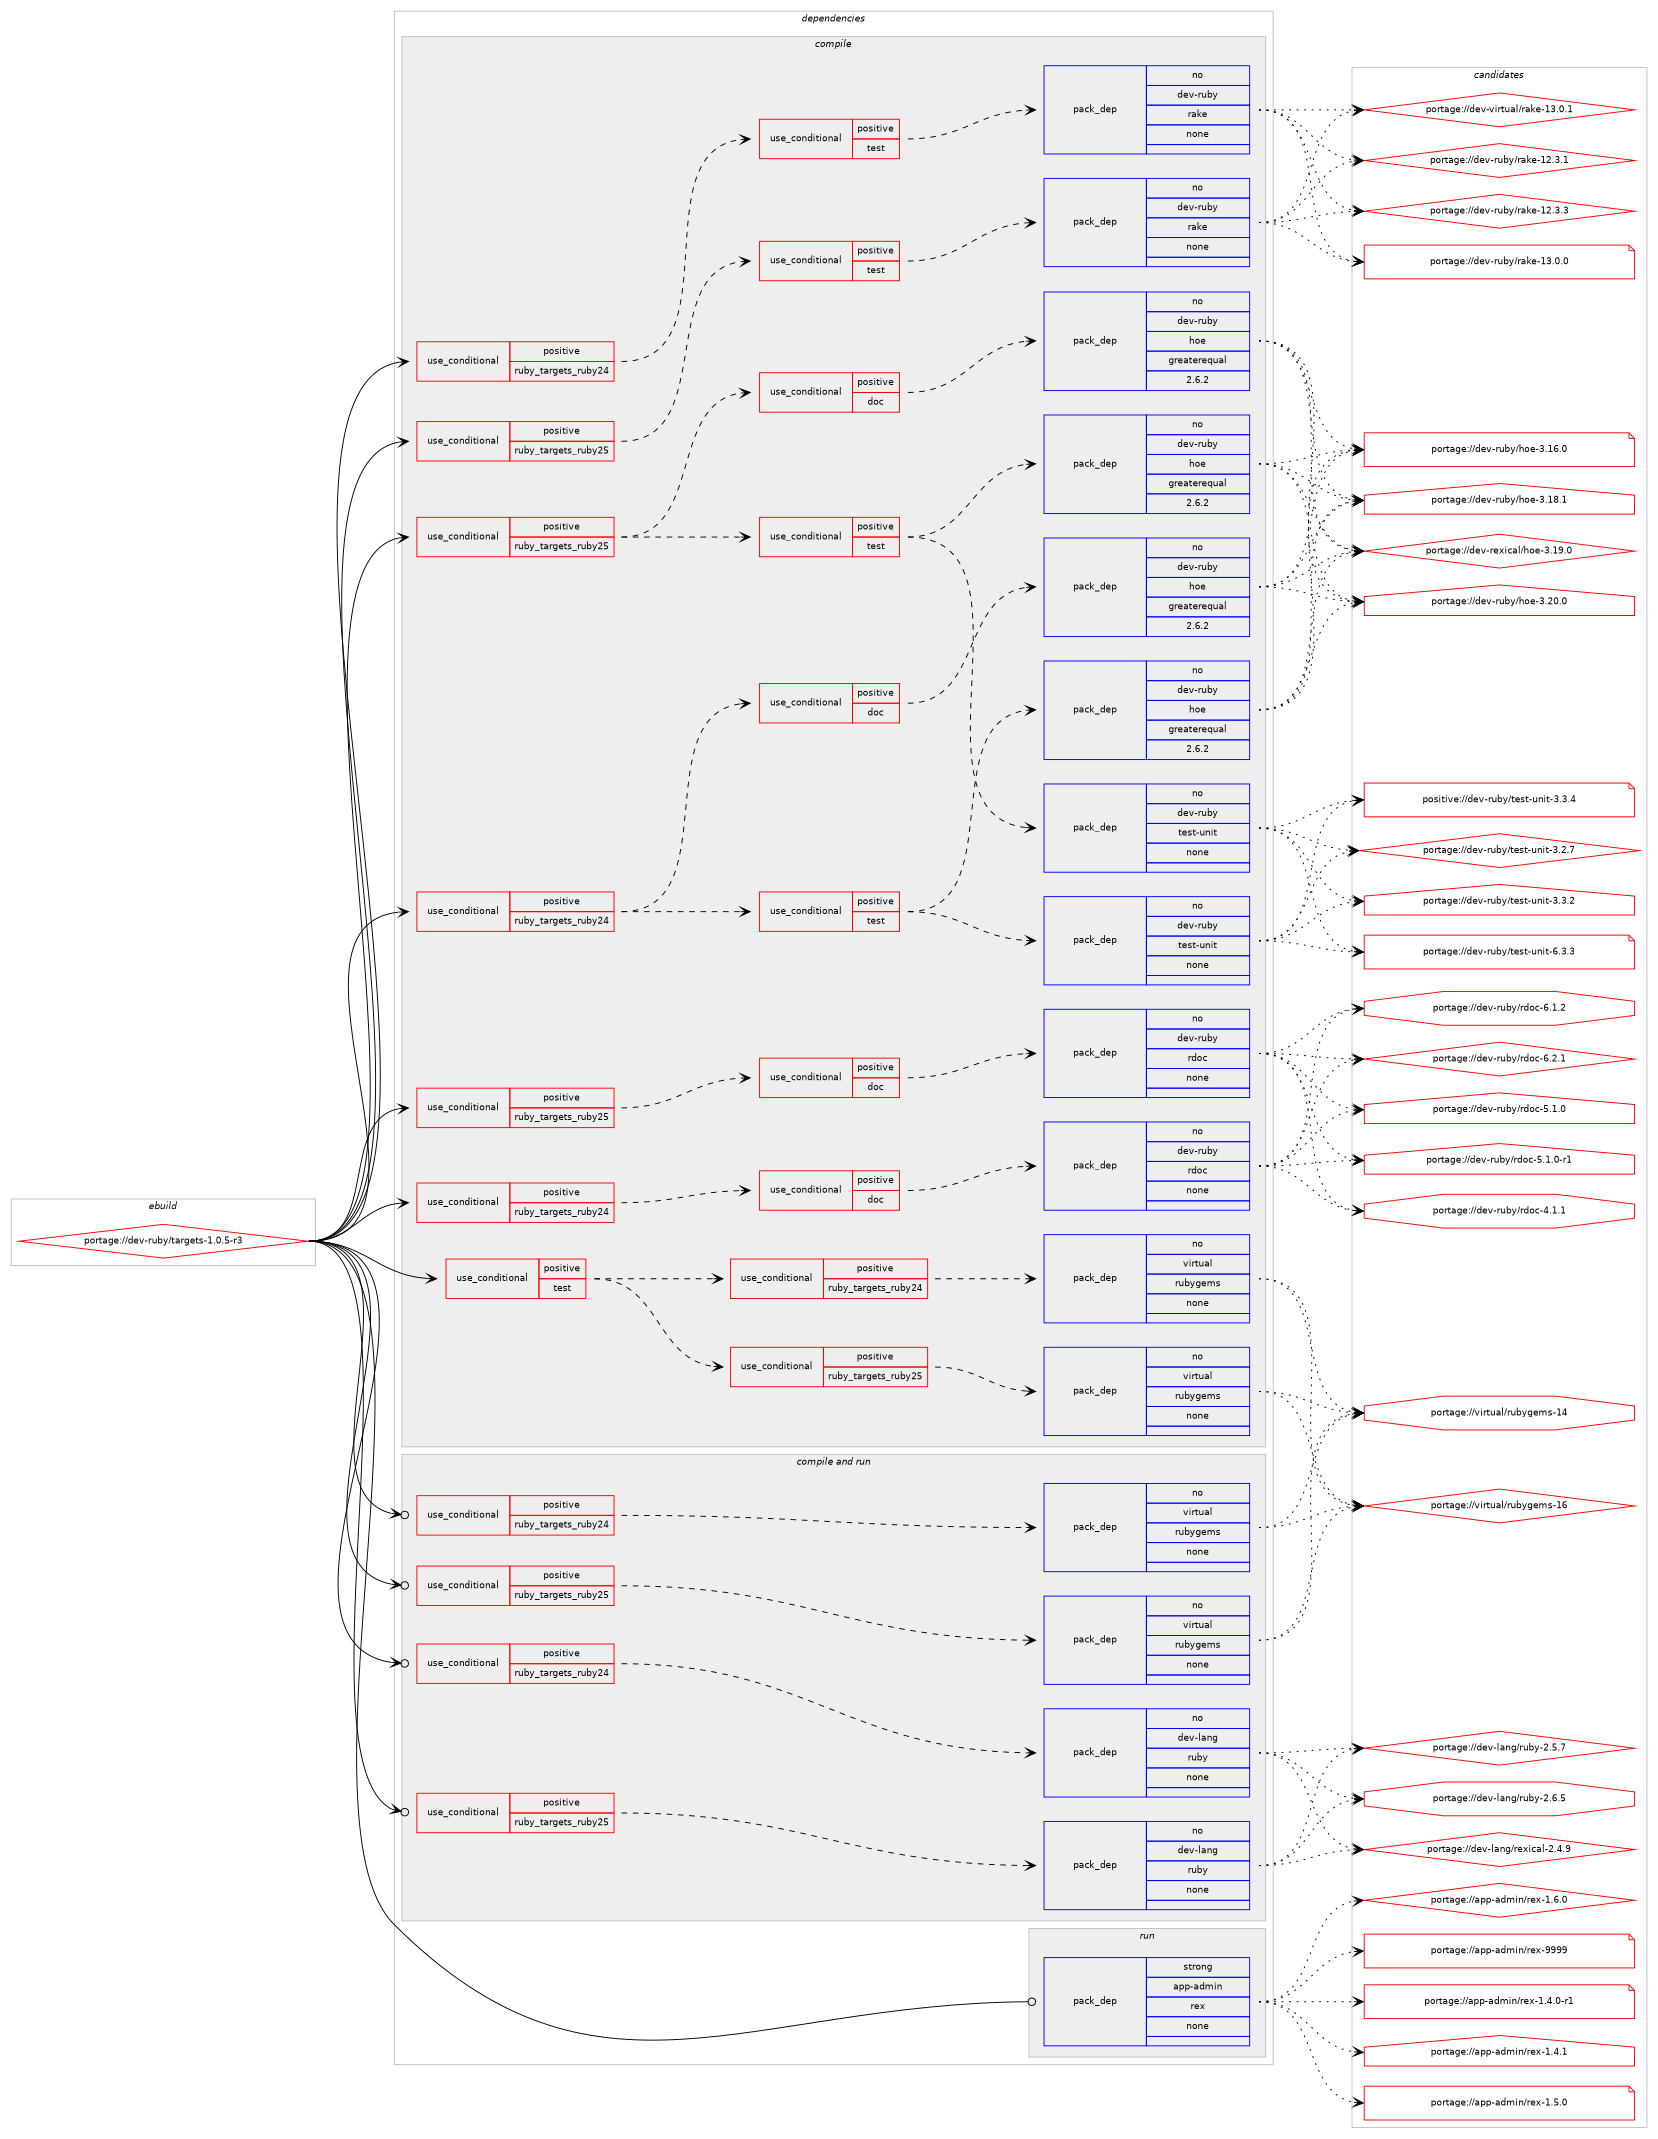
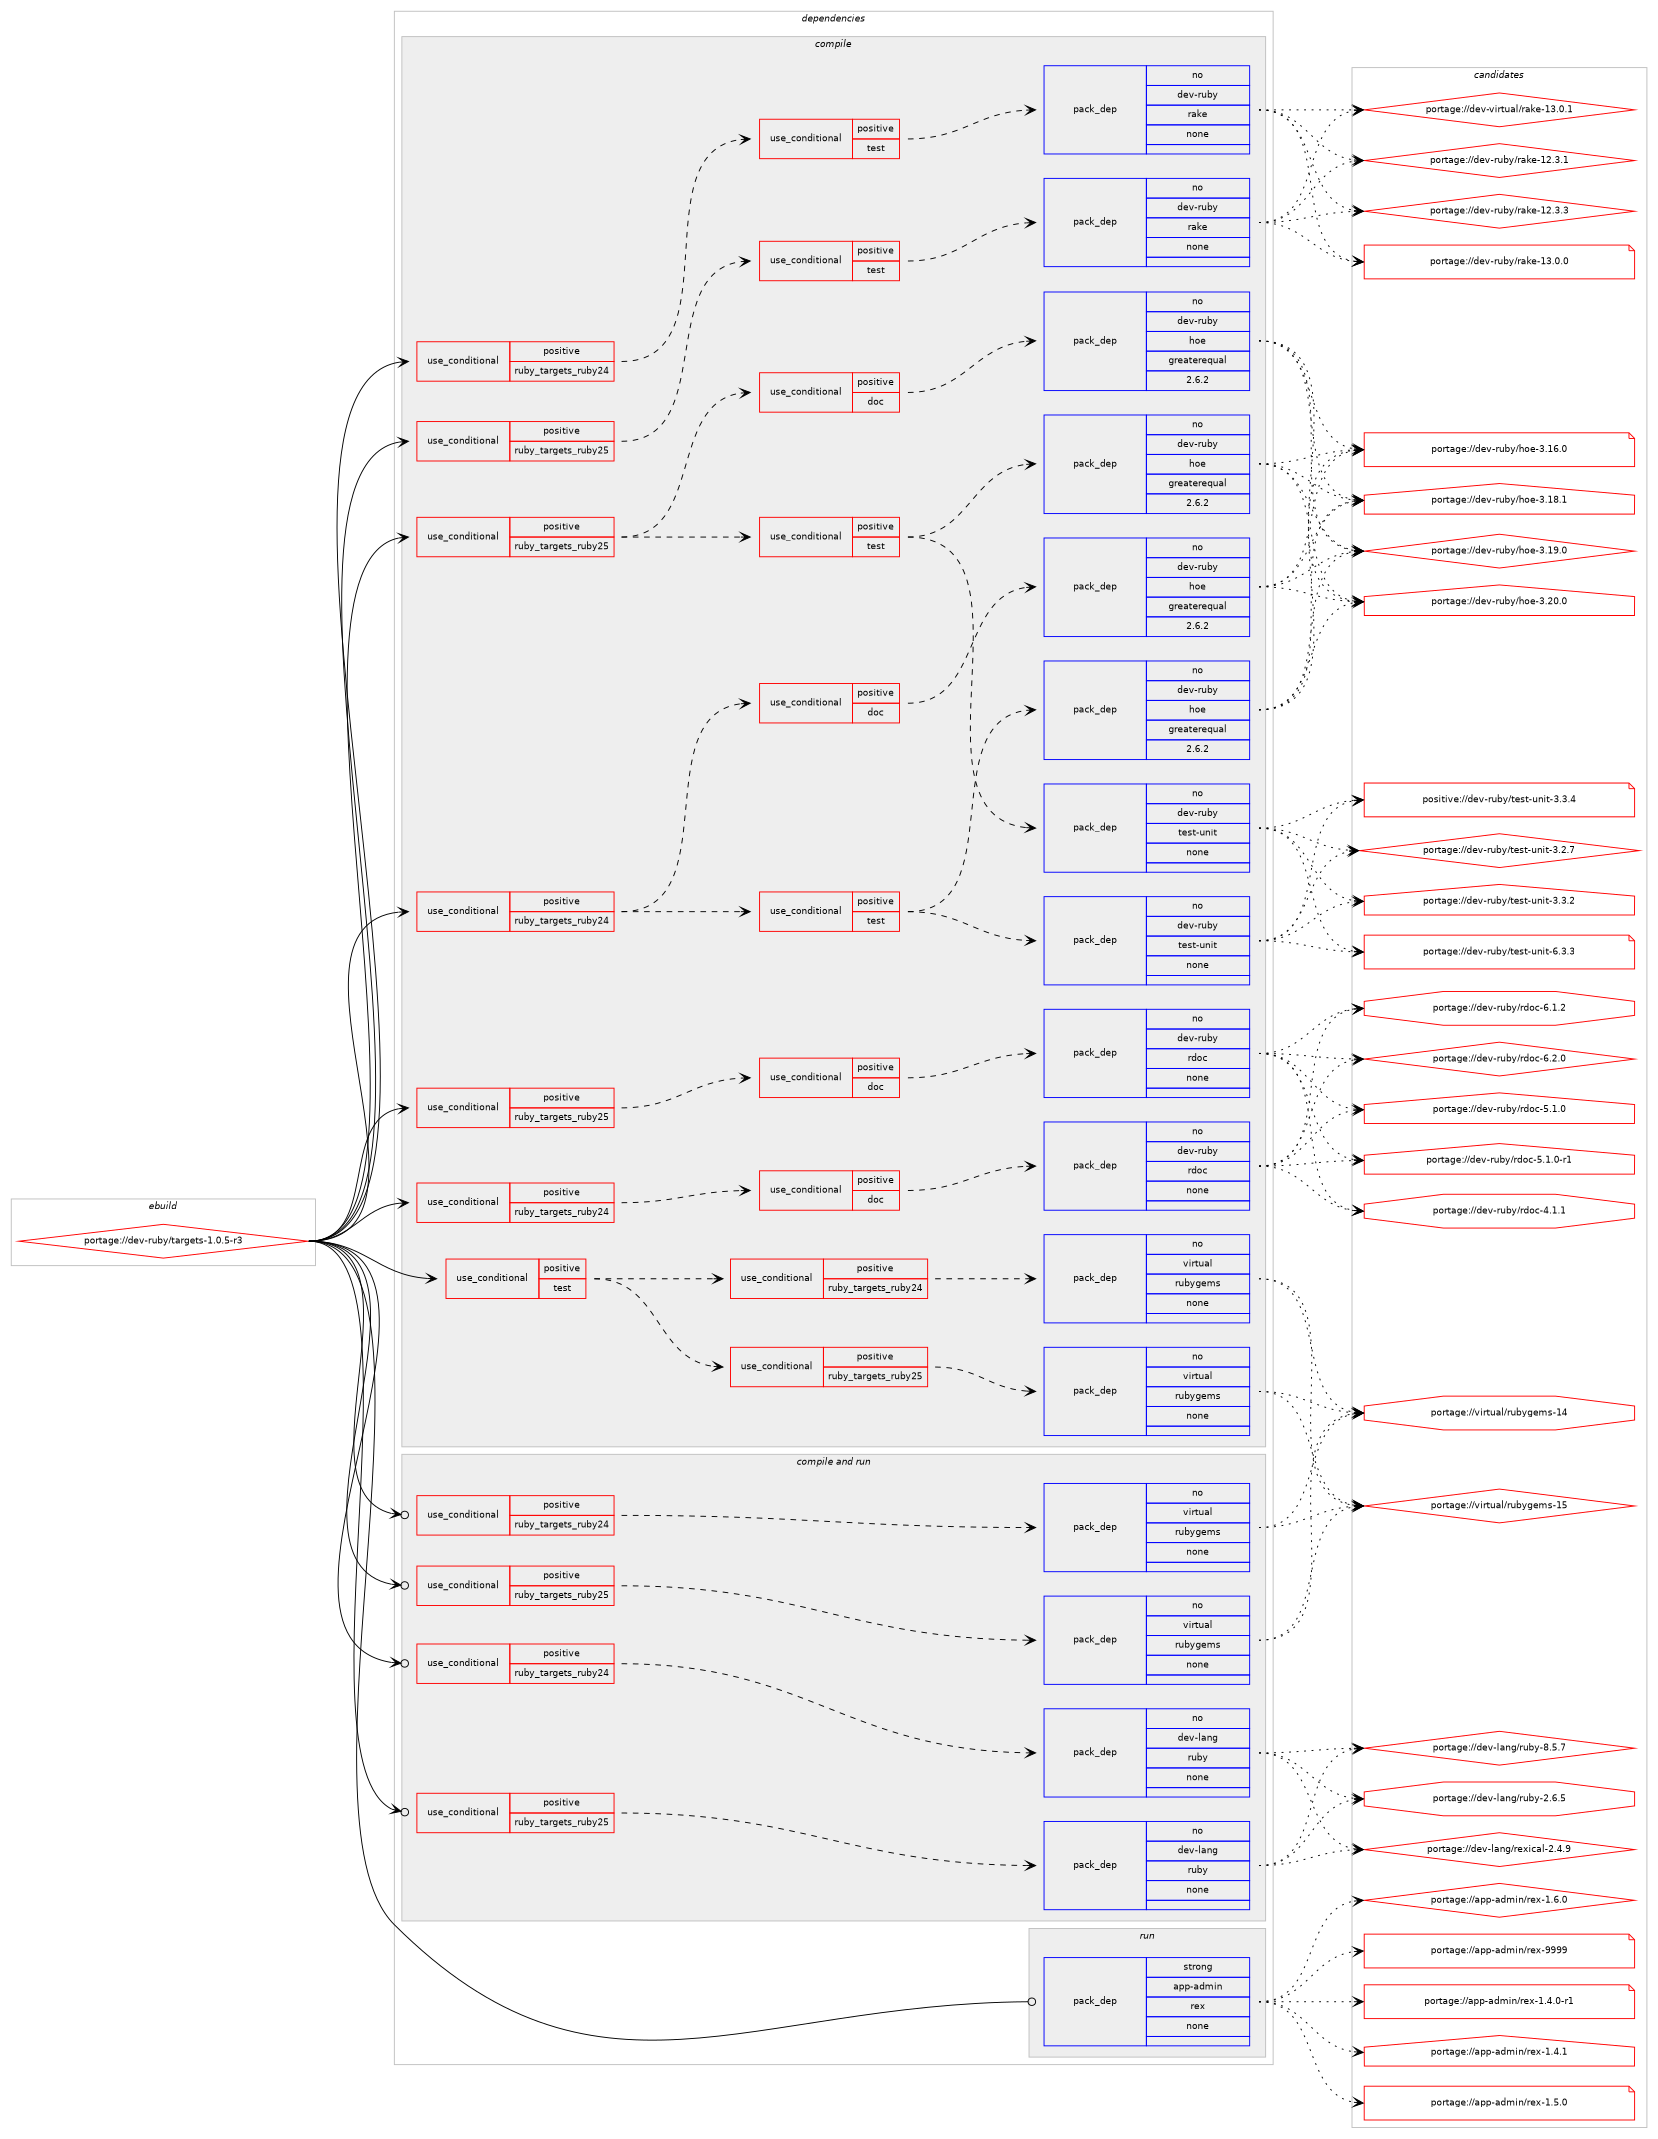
(1499, 551) -> (1499, 551)
(1499, 1059) -> (1499, 1059)
(1499, 1506) -> (1499, 1506)
(1499, 1748) -> (1499, 1748)
